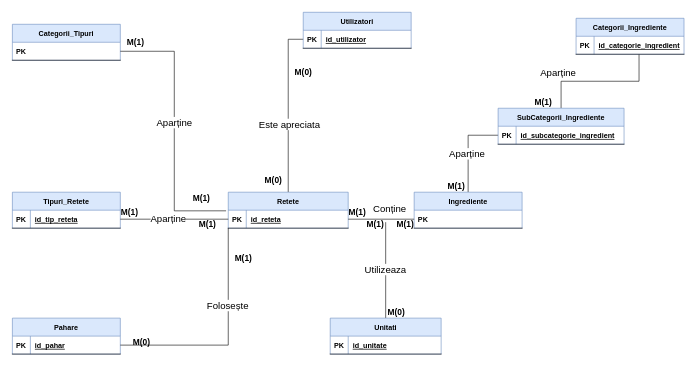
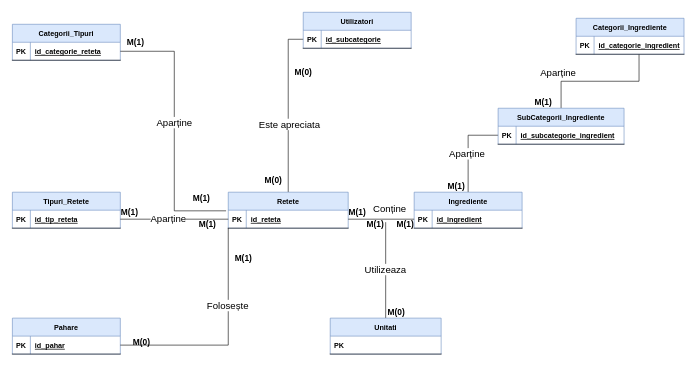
(348, 40) -> (354, 40)
none -> (75, 51)
none -> (477, 219)
(395, 345) -> none
